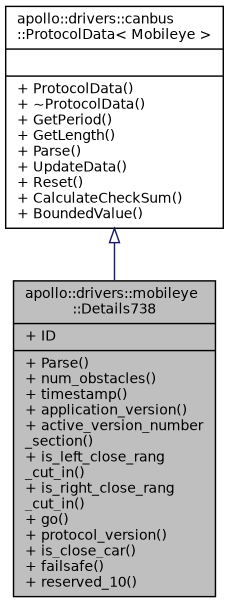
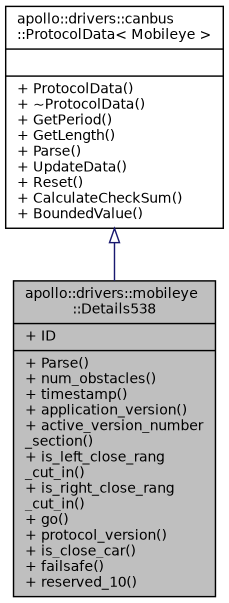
(114, 309) -> (114, 309)
